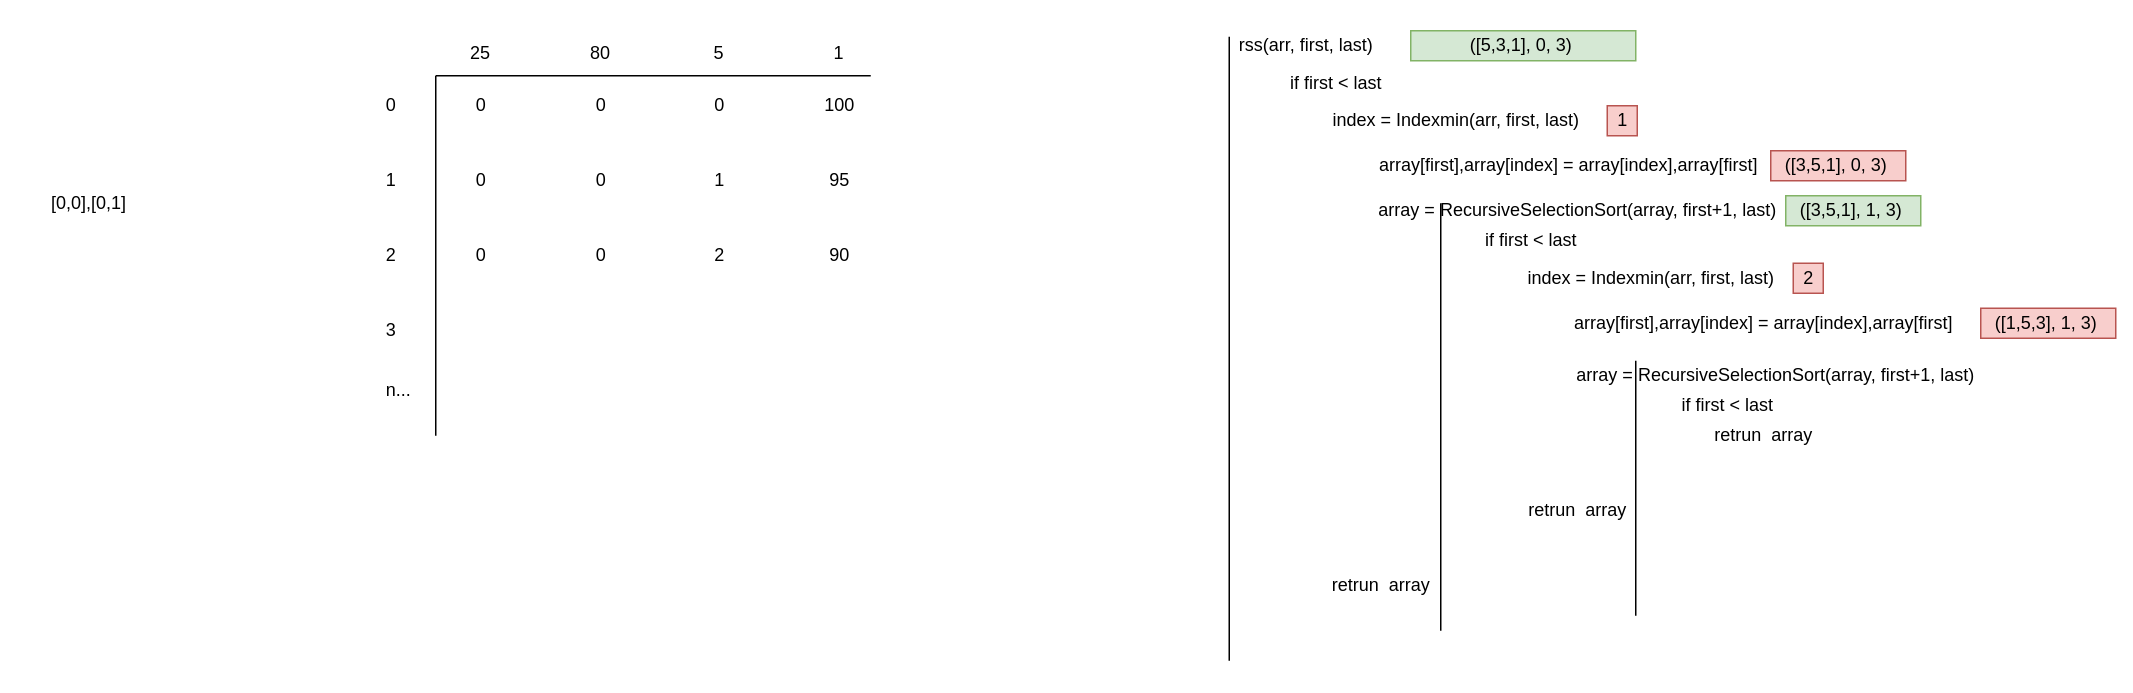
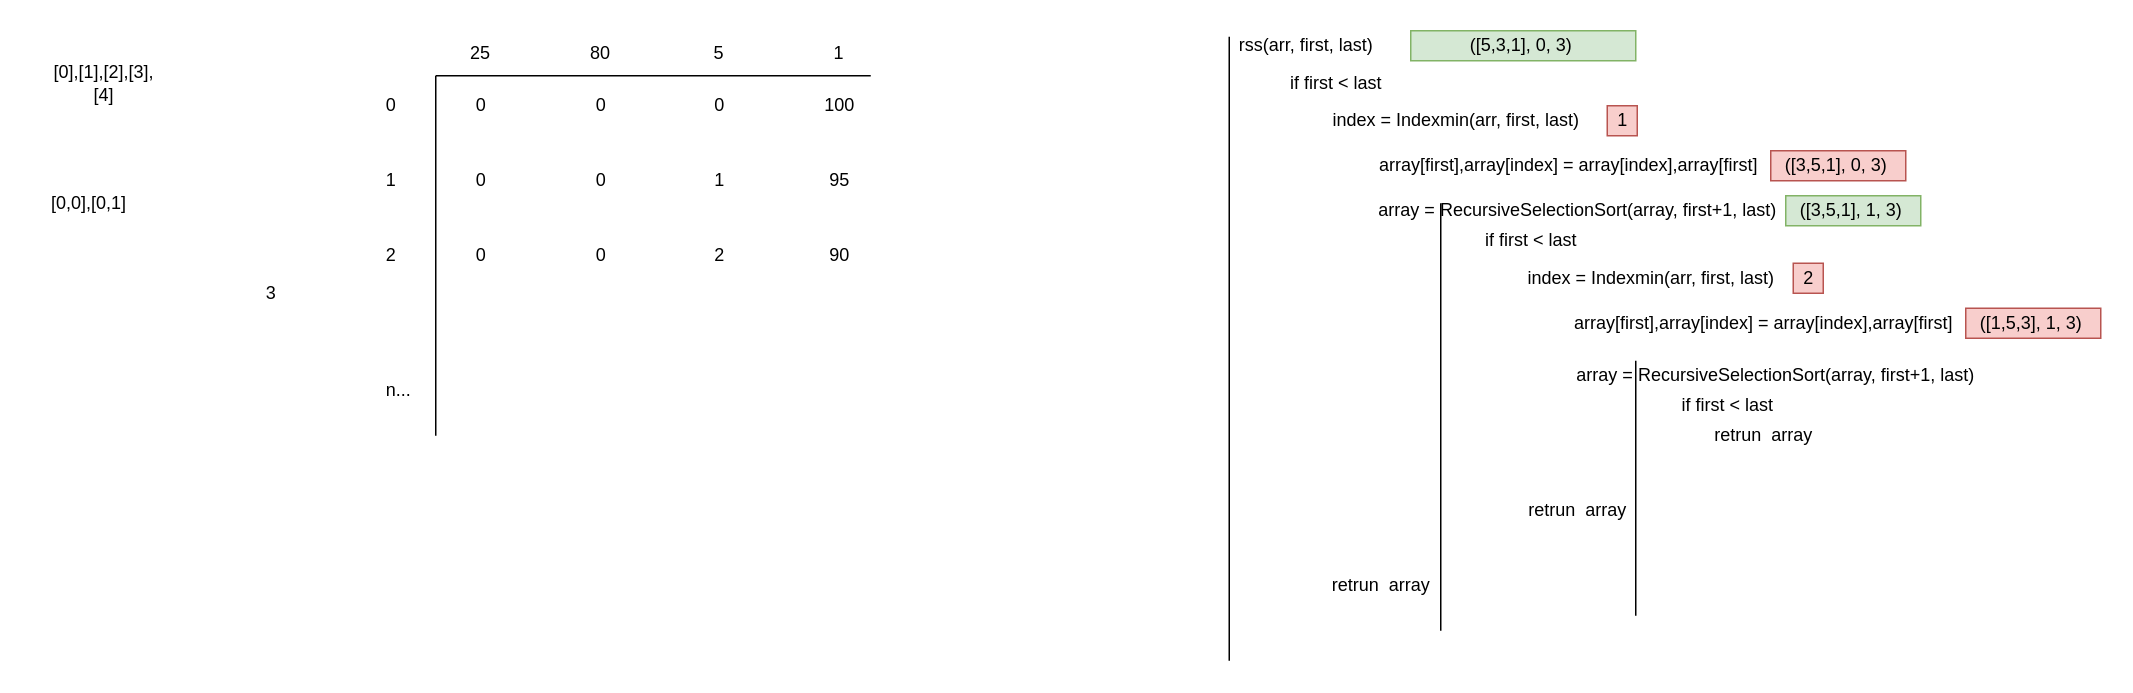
none -> (104, 83)
(2048, 323) -> (2033, 323)
(391, 331) -> (271, 293)
